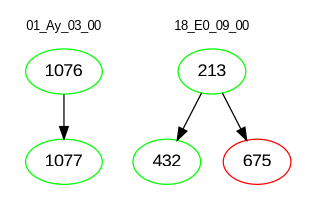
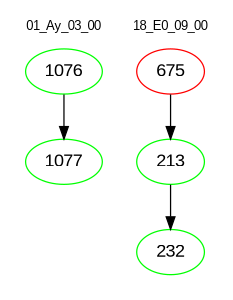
(232, 111) -> (171, 110)
(167, 162) -> (171, 252)
